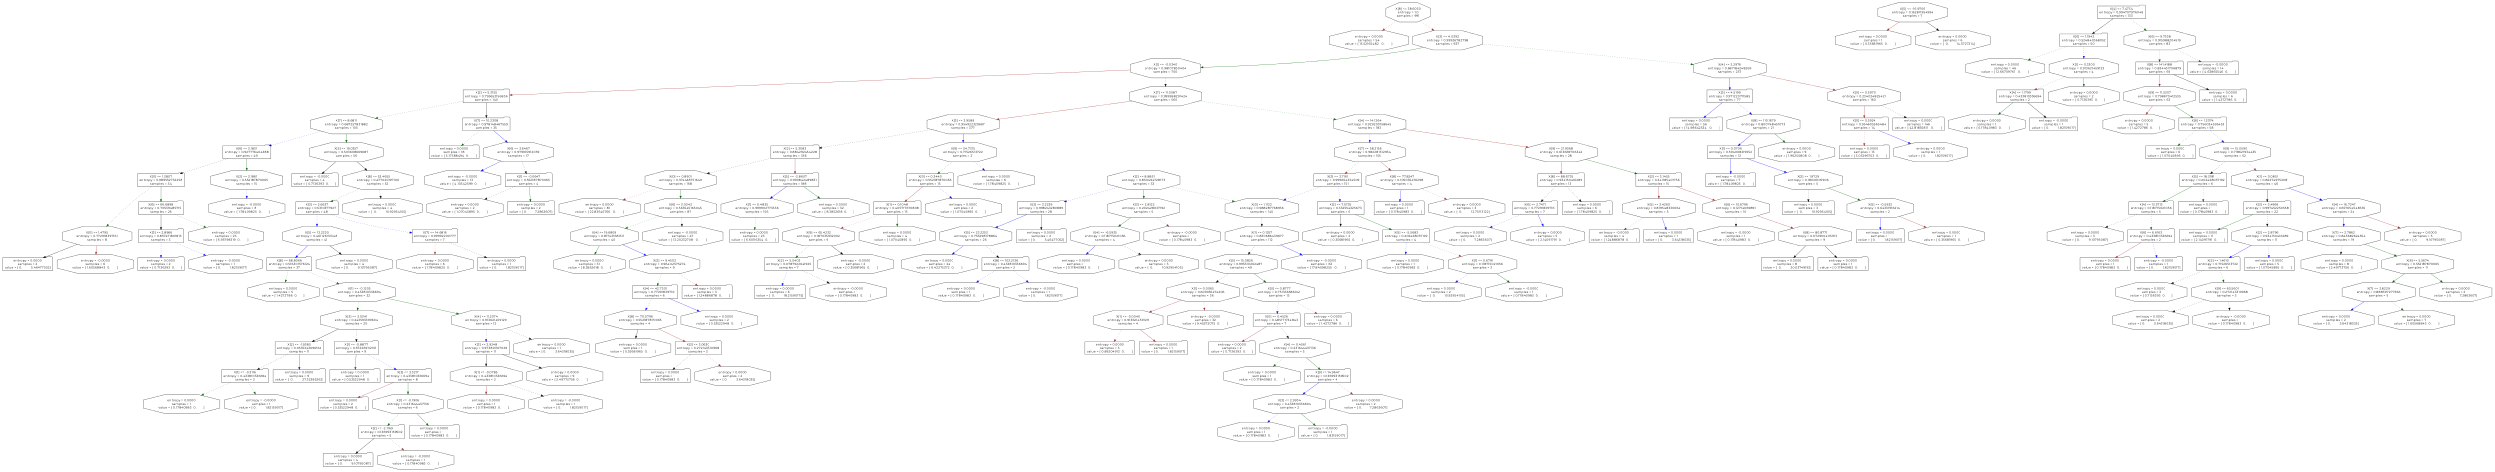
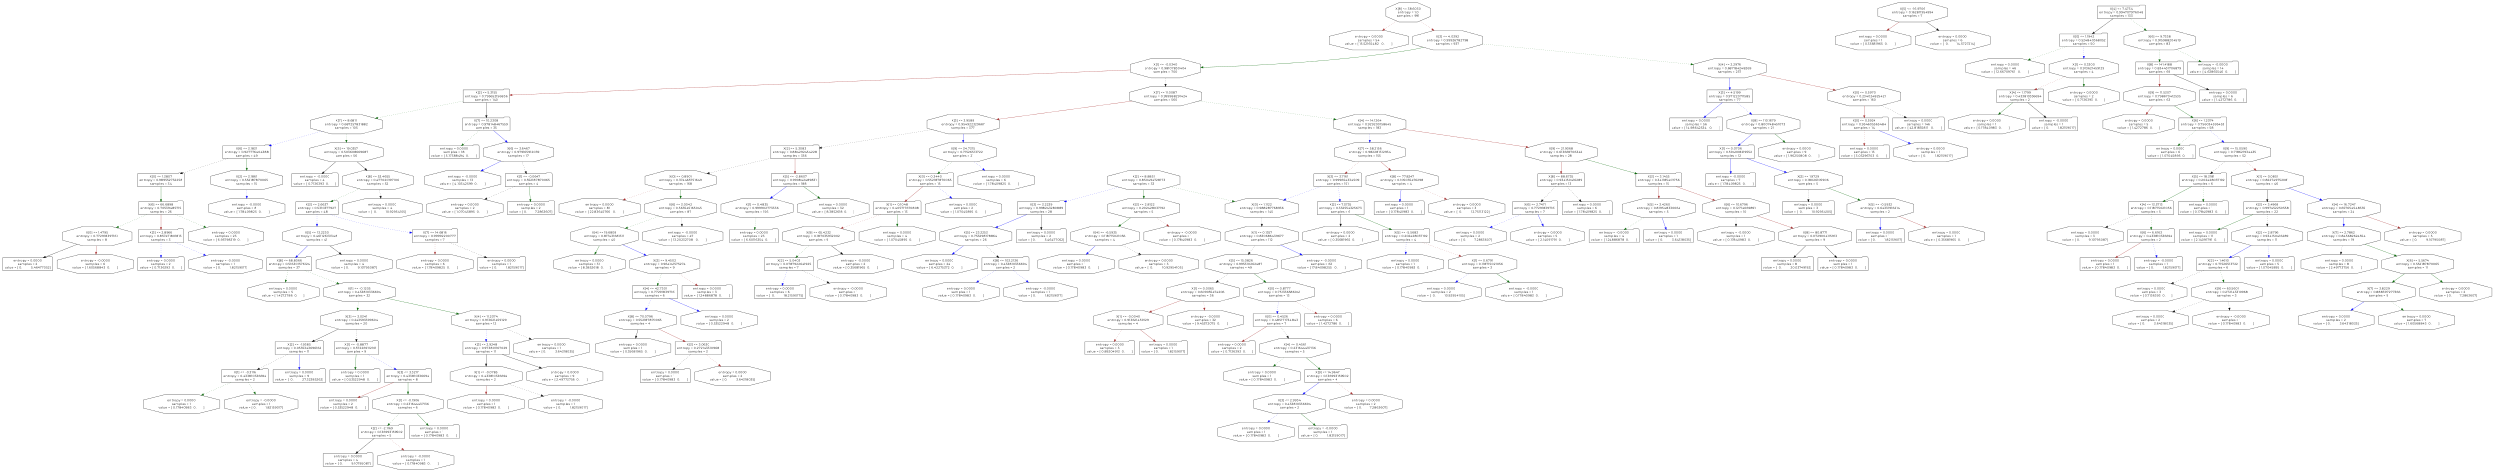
(346, 137) -> (346, 137)
(129, 205) -> (133, 221)
(161, 221) -> (161, 221)
